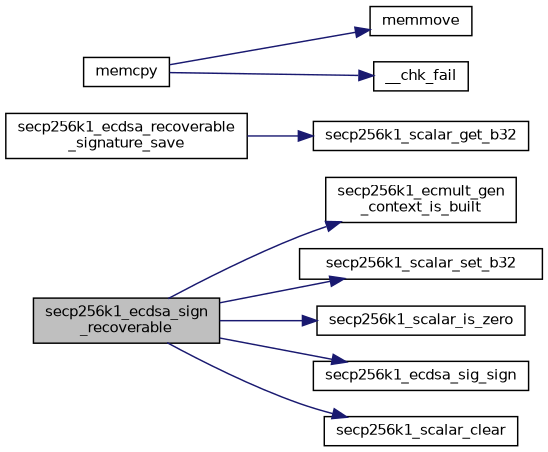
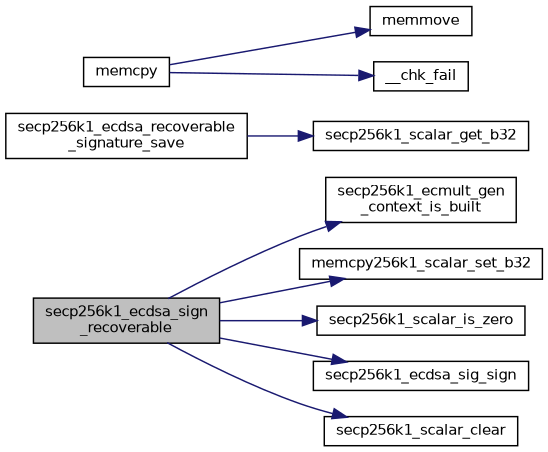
(421, 264) -> (421, 264)
